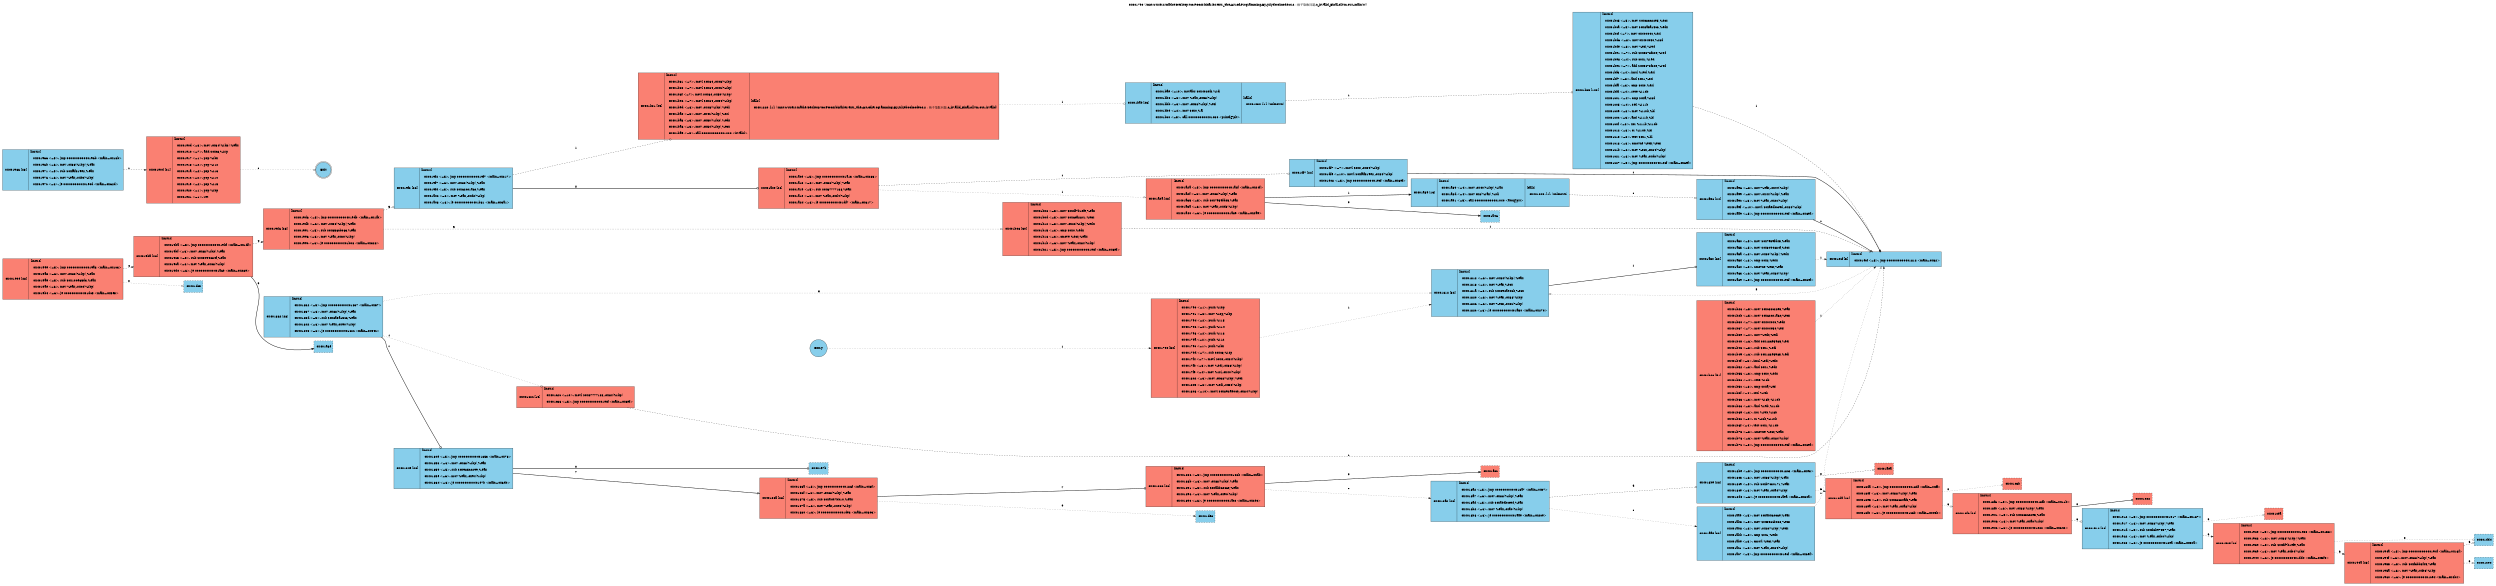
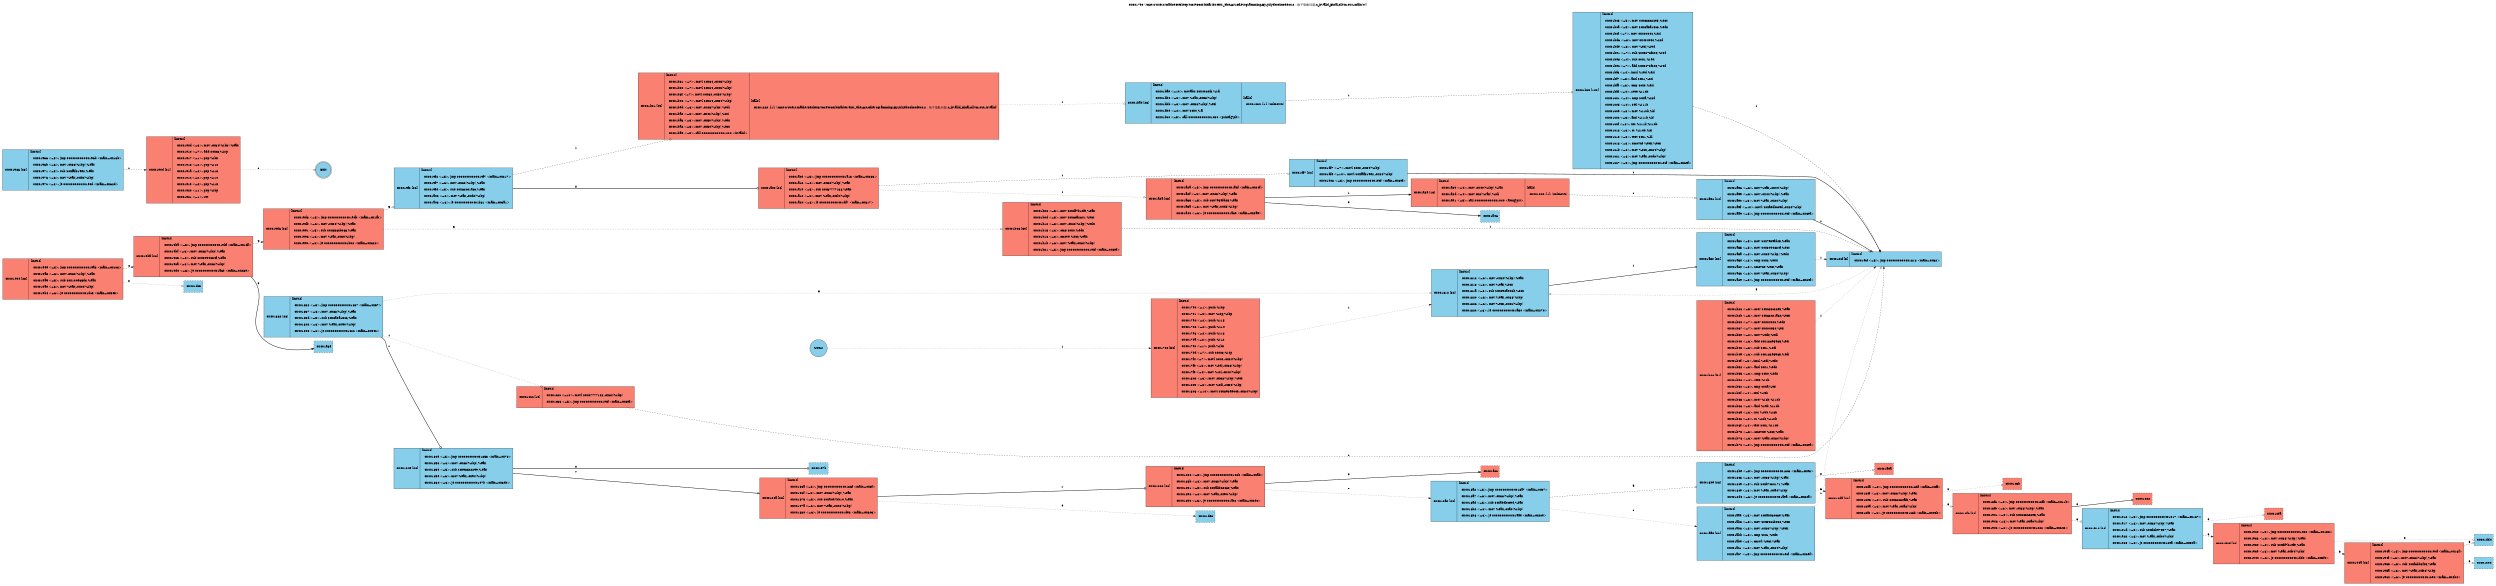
(1490, 193) -> (1490, 193)
(819, 348) -> (819, 348)
